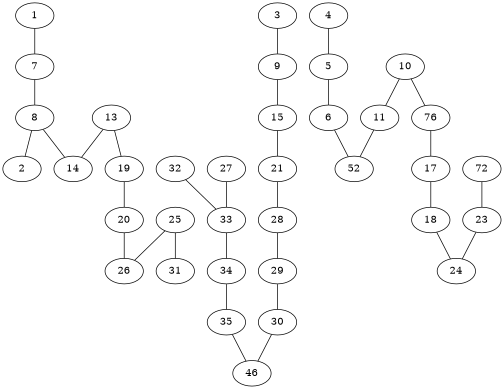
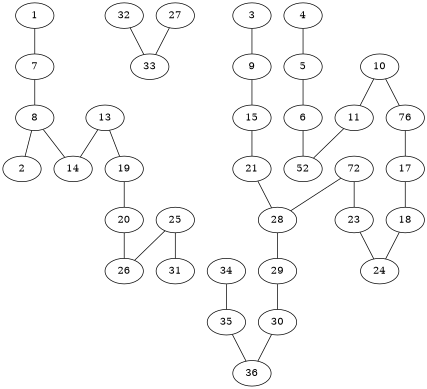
none -> (316, 195)
(226, 246) -> none
(252, 373) -> (252, 373)
